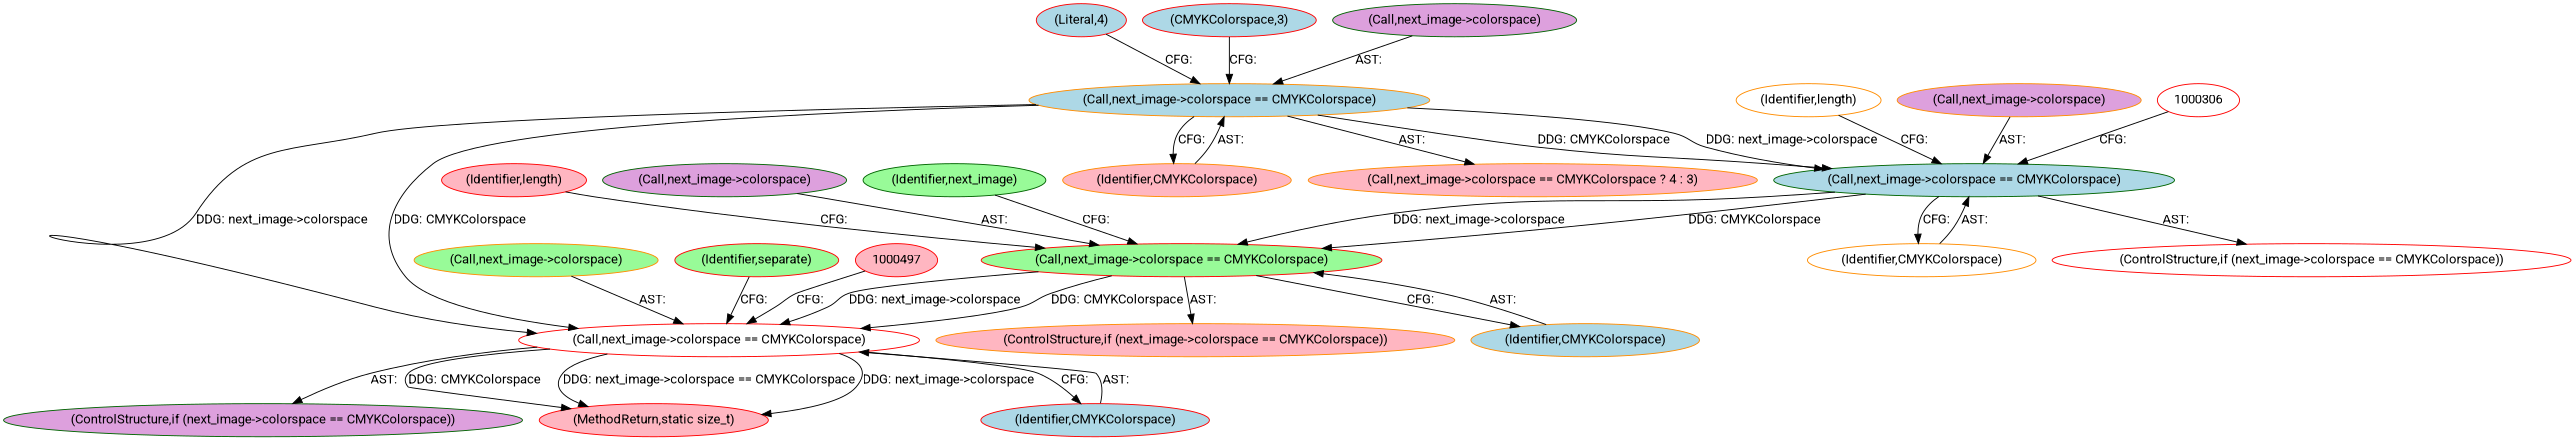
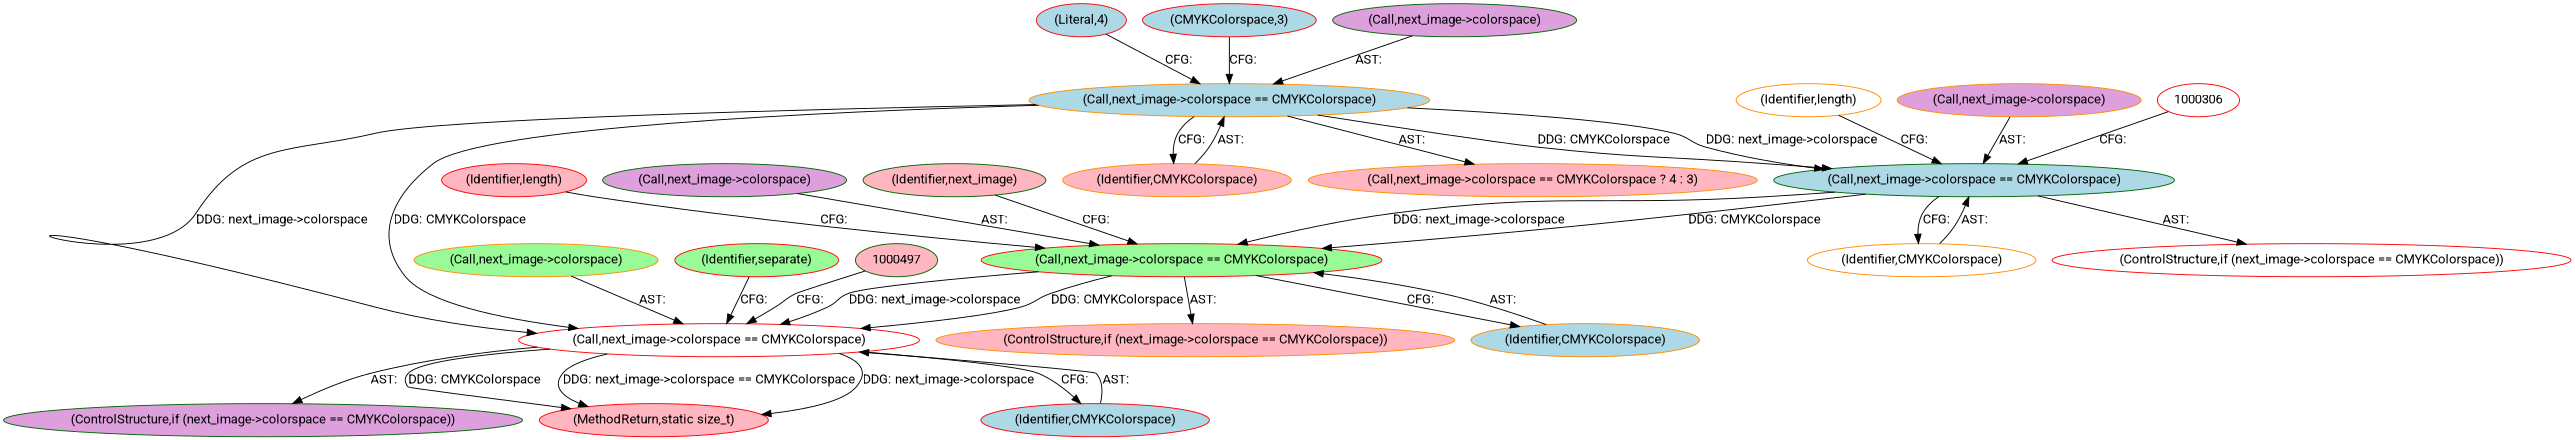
(954, 180) -> (954, 180)
(897, 260) -> (897, 260)
